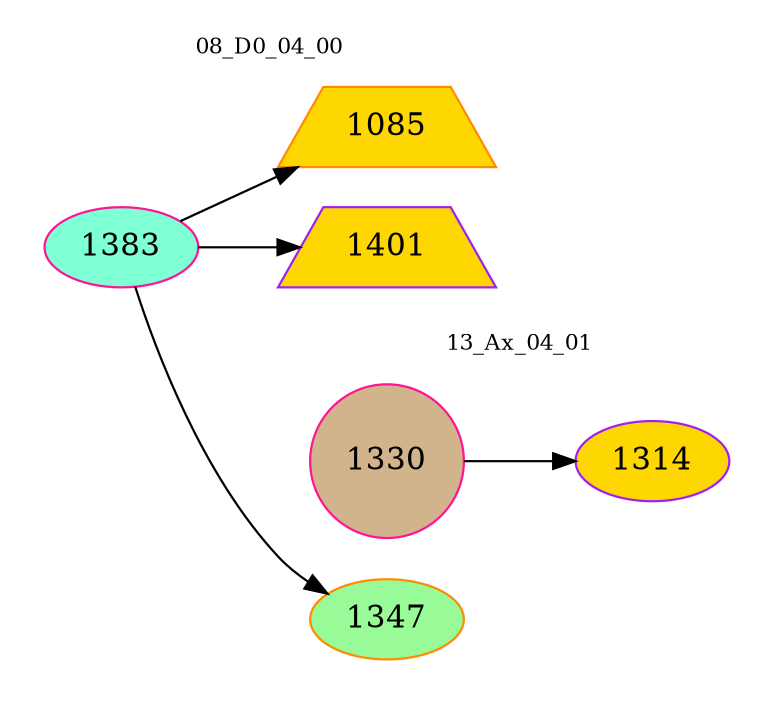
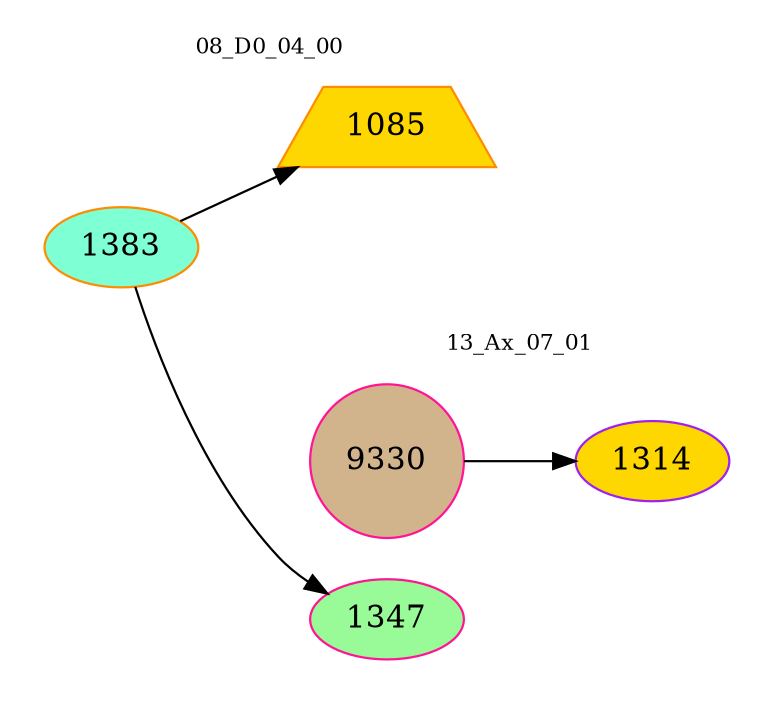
(121, 247) -> (121, 247)
(387, 247) -> none
(520, 344) -> (520, 344)
(387, 461) -> (387, 461)
(387, 619) -> (387, 619)
